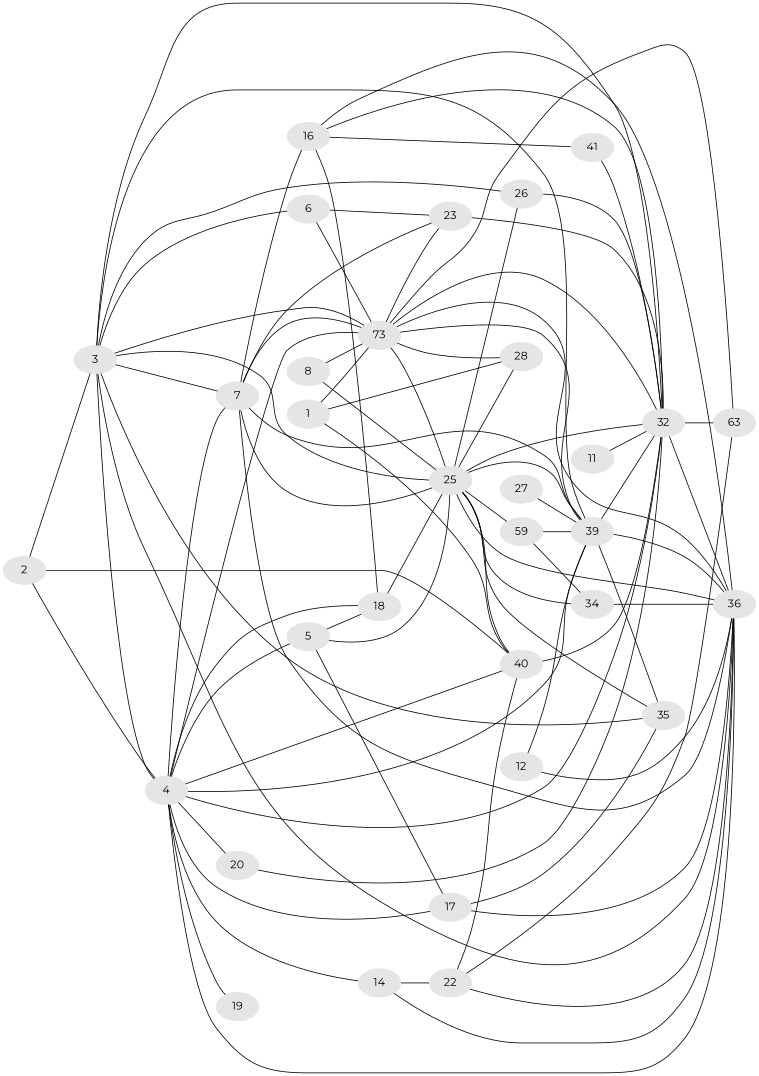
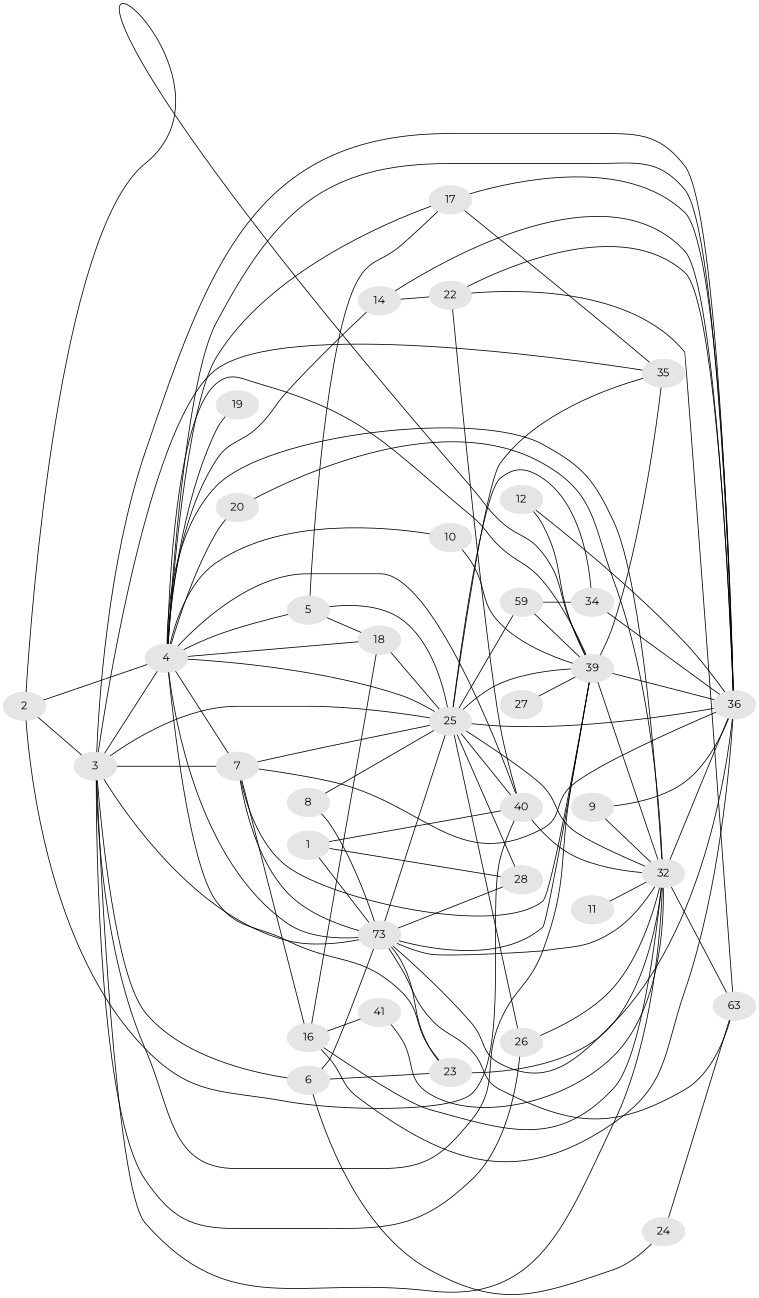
none -> (131, 39)
(319, 283) -> (210, 890)
none -> (450, 537)
none -> (314, 674)
none -> (592, 807)
none -> (663, 1232)
